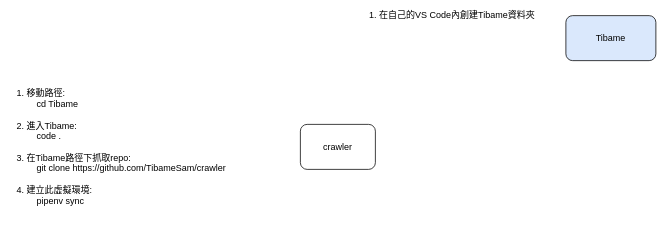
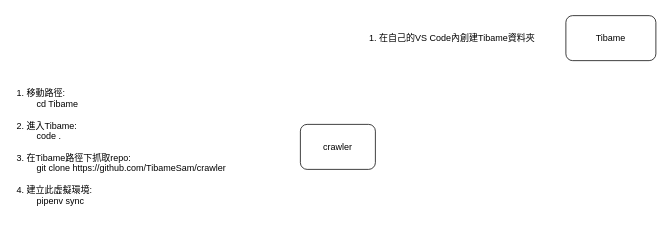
(458, 15) -> (458, 38)
(611, 38) -> (611, 38)
